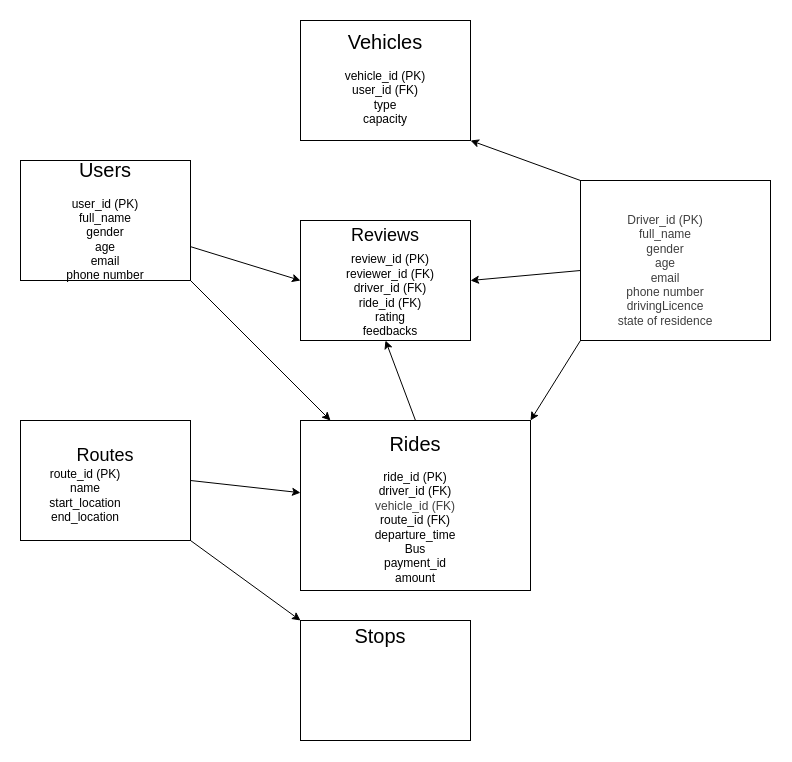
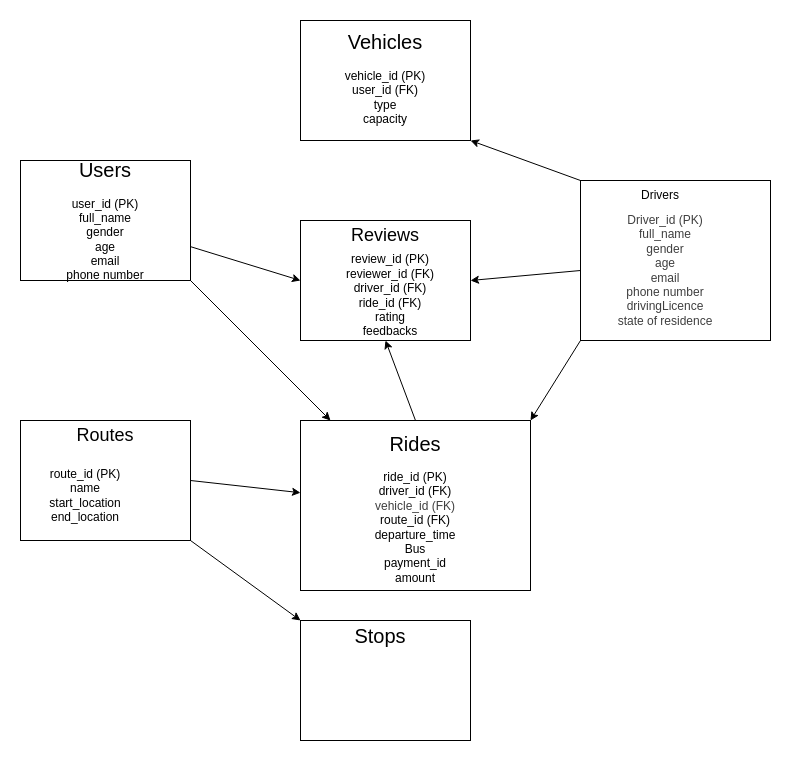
none -> (661, 196)
(106, 456) -> (106, 436)
